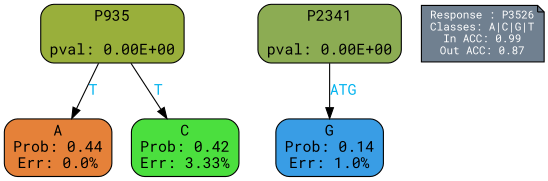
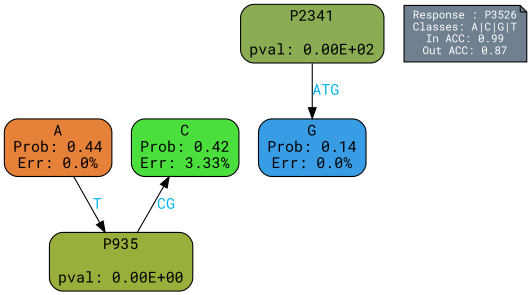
(330, 34) -> (312, 34)
(88, 86) -> (87, 200)
(159, 91) -> (166, 205)
(330, 148) -> (312, 148)
